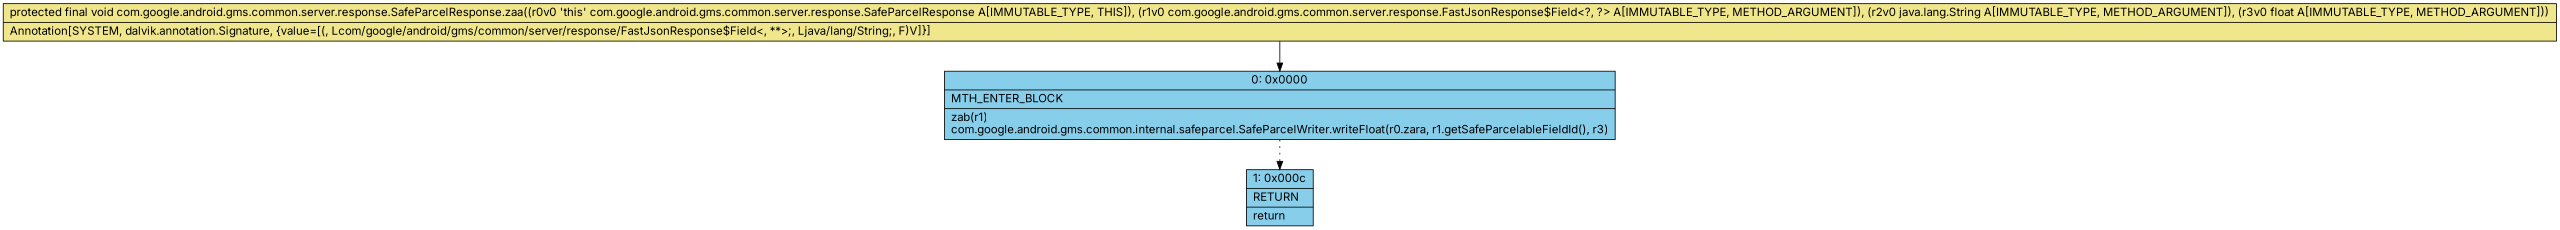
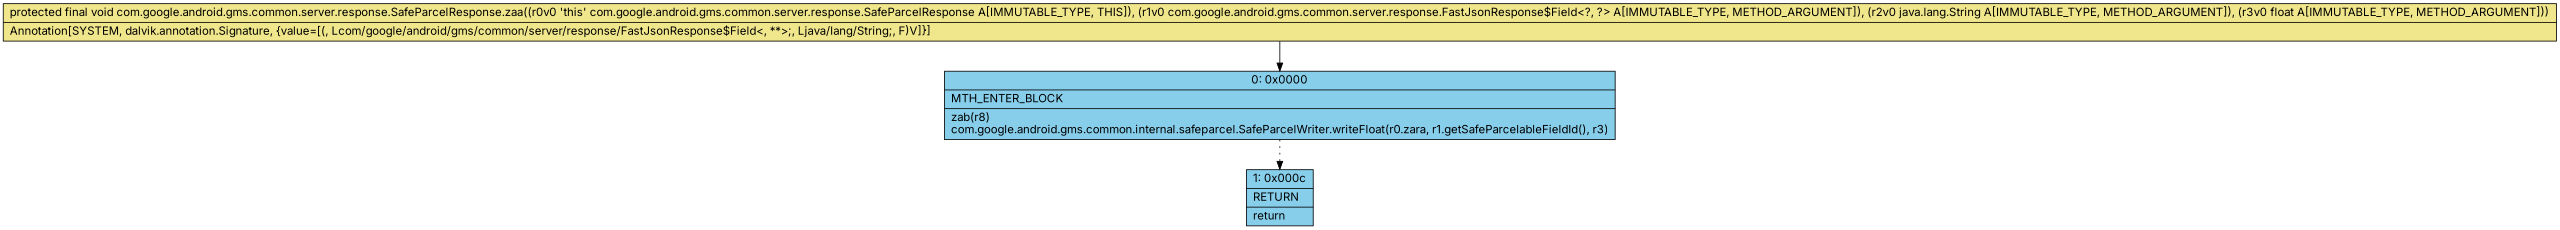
(970, 118) -> (971, 118)
